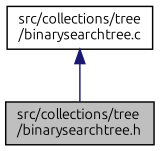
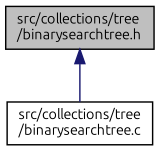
(80, 83) -> (80, 83)
